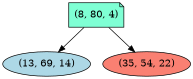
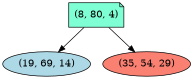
(47, 64) -> (47, 64)
(147, 64) -> (147, 64)
